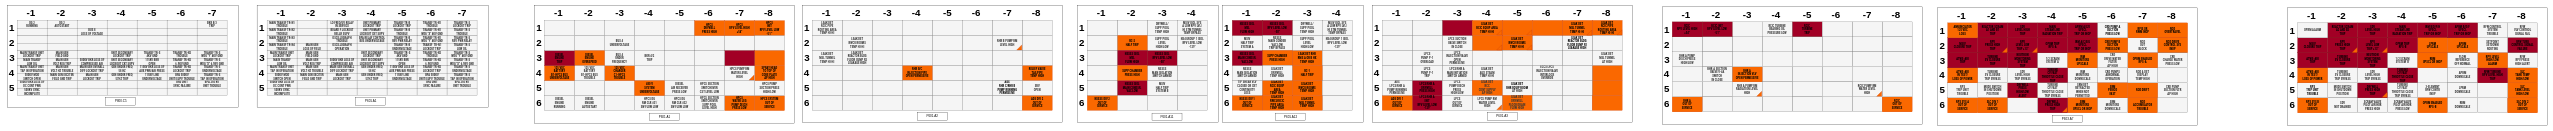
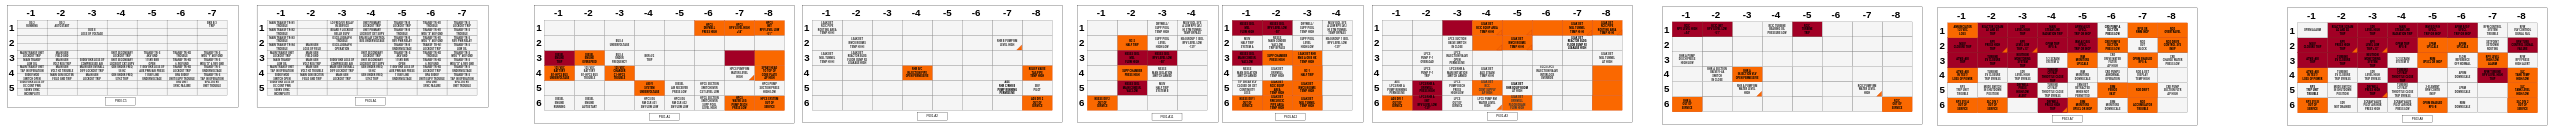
(1037, 88) -> (1037, 88)
(1747, 89) -> (1747, 89)
none -> (2418, 119)
